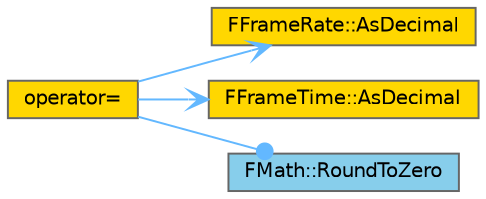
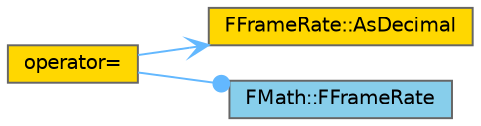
(344, 99) -> none
(344, 172) -> (341, 99)
